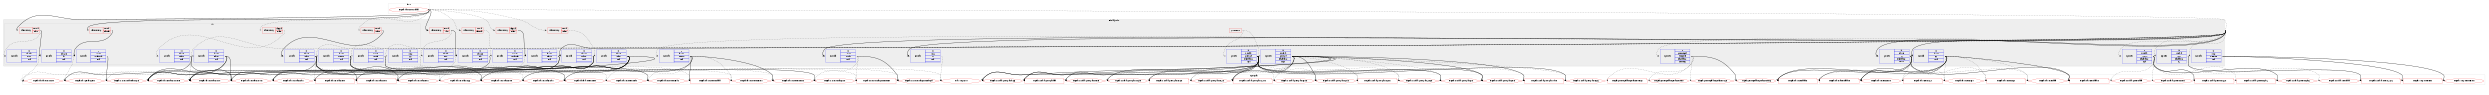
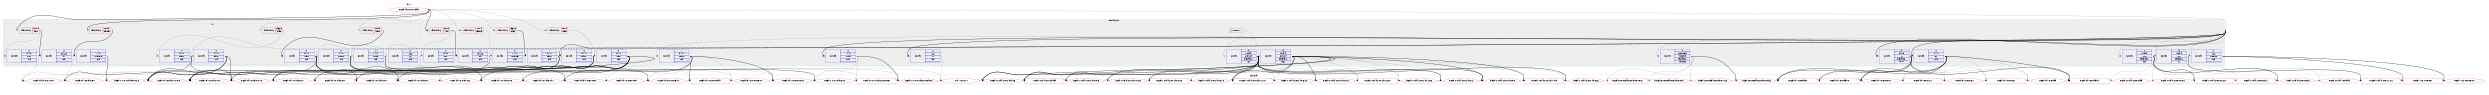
(1840, 81) -> (1840, 81)
